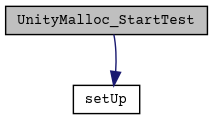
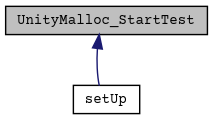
(116, 53) -> (97, 67)
